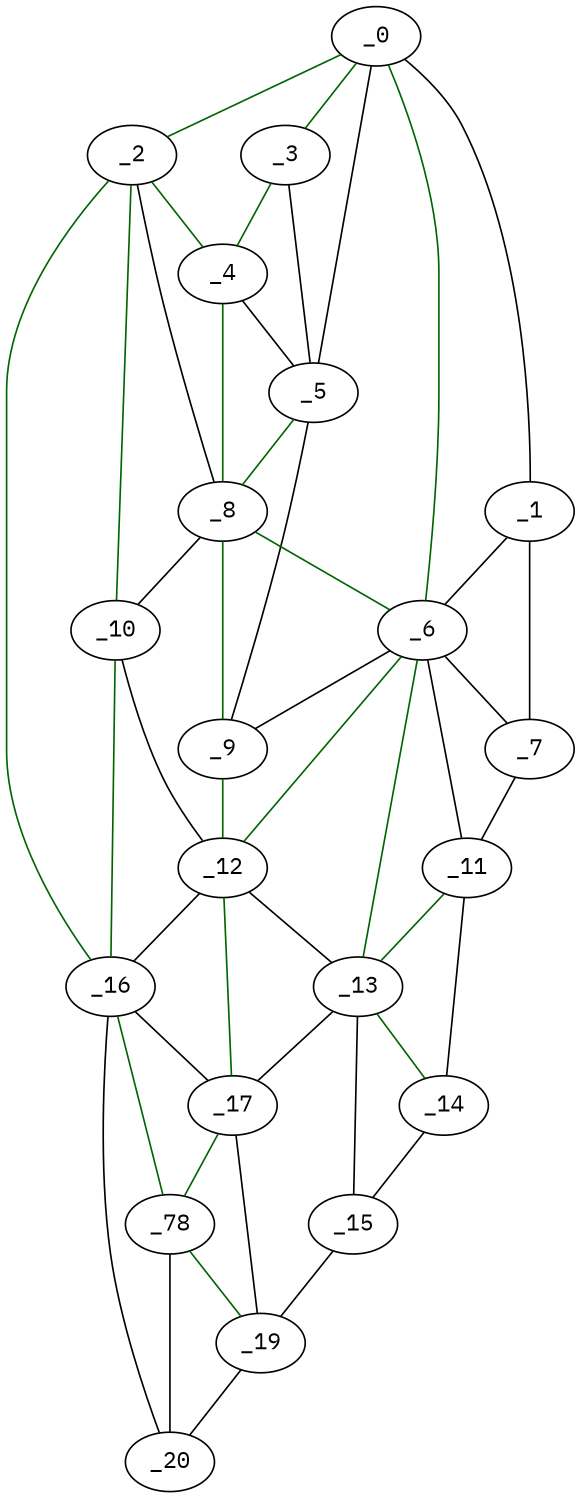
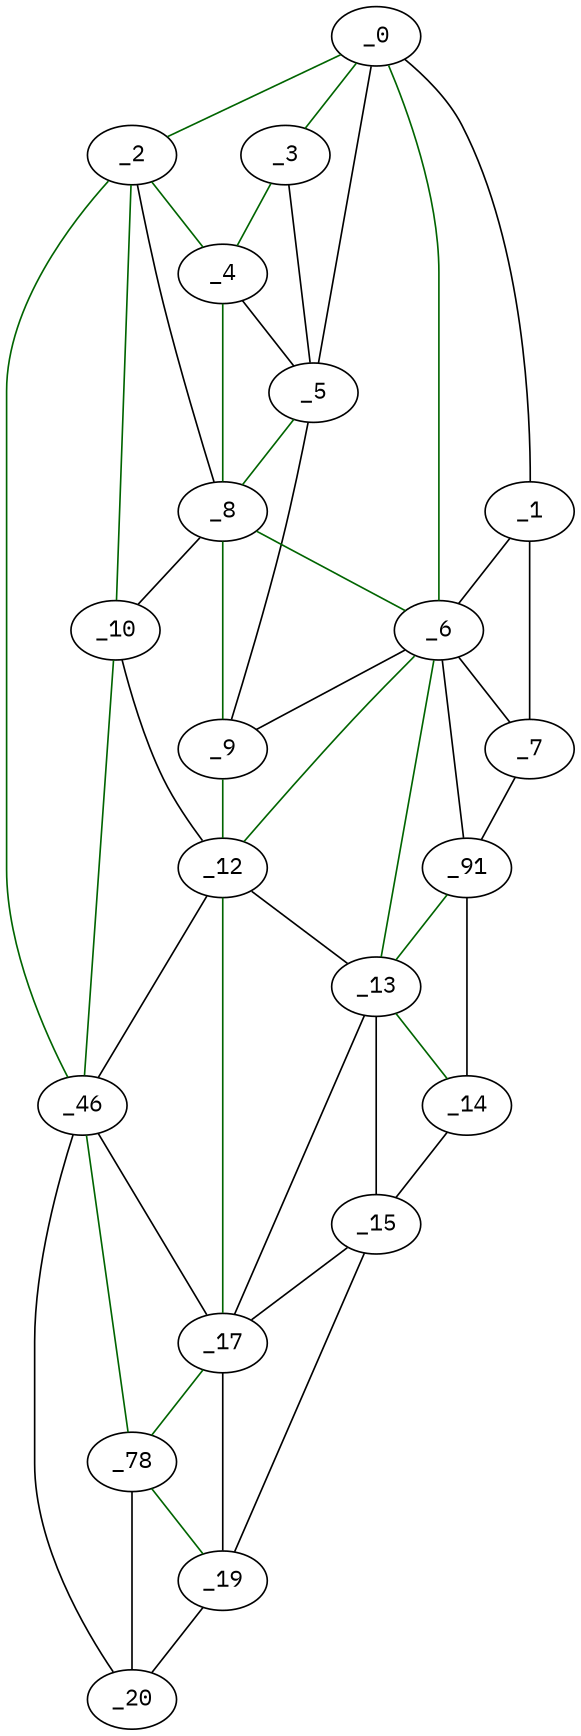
(467, 868) -> (467, 868)
(111, 987) -> (82, 1106)
none -> (299, 1284)
